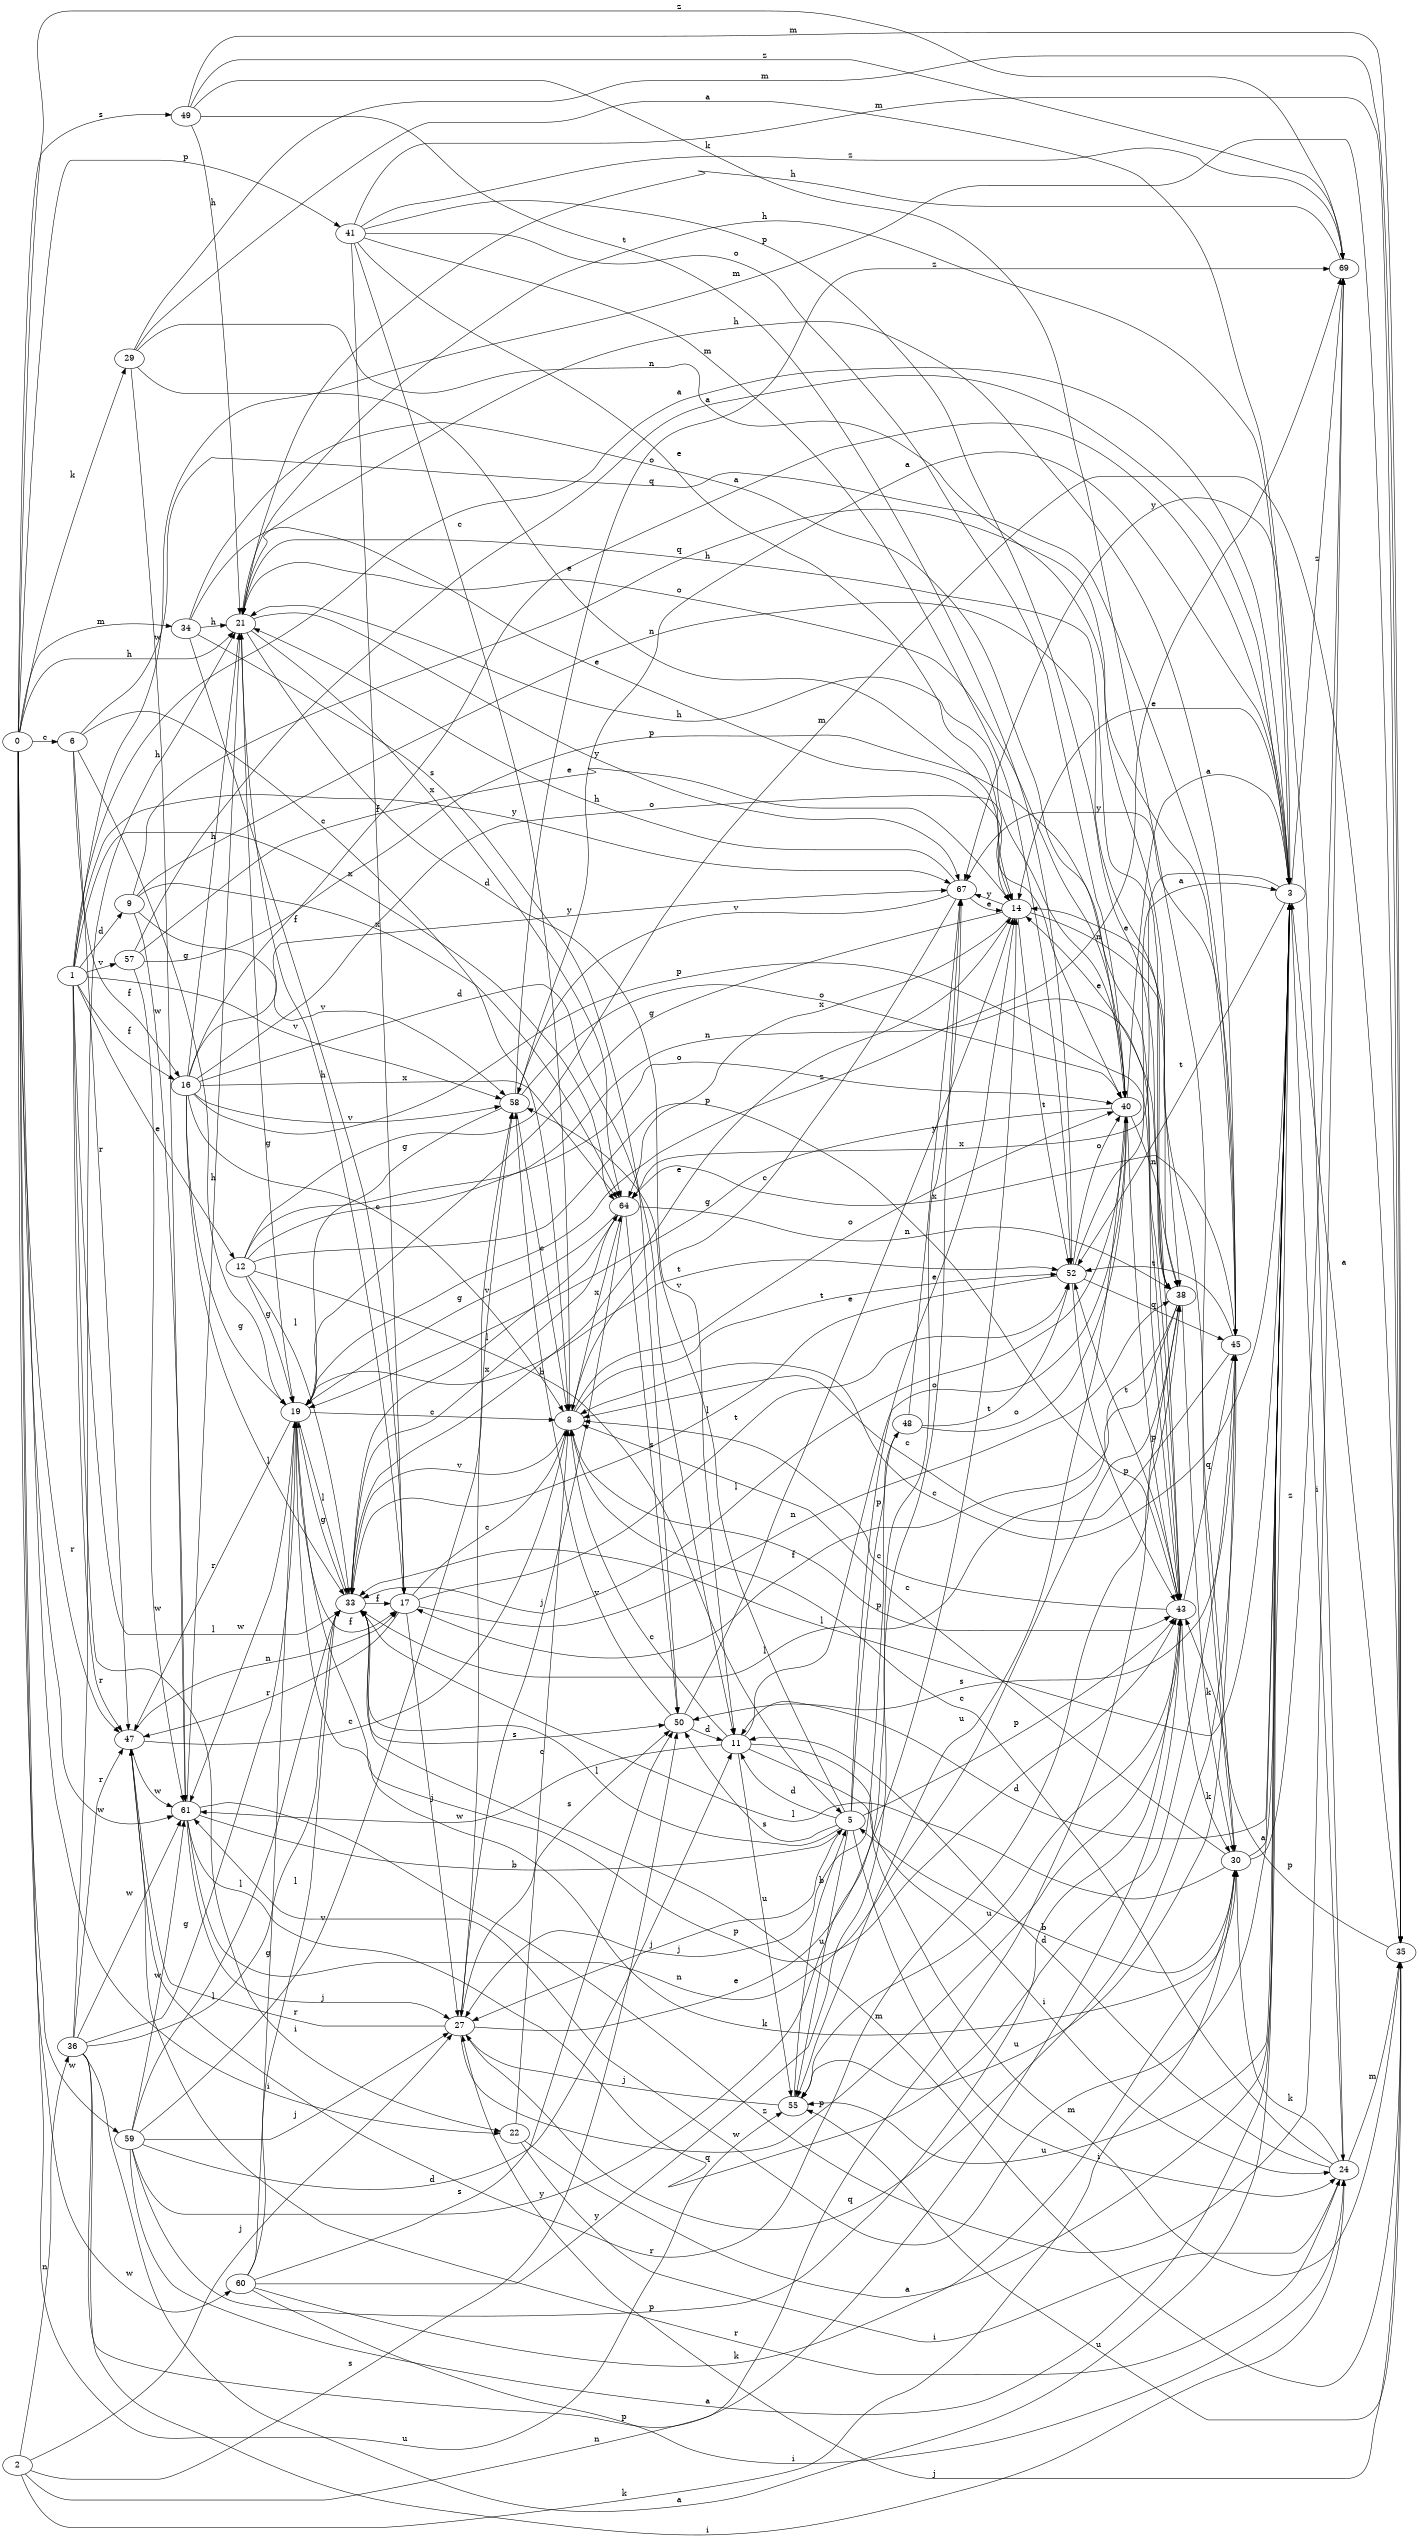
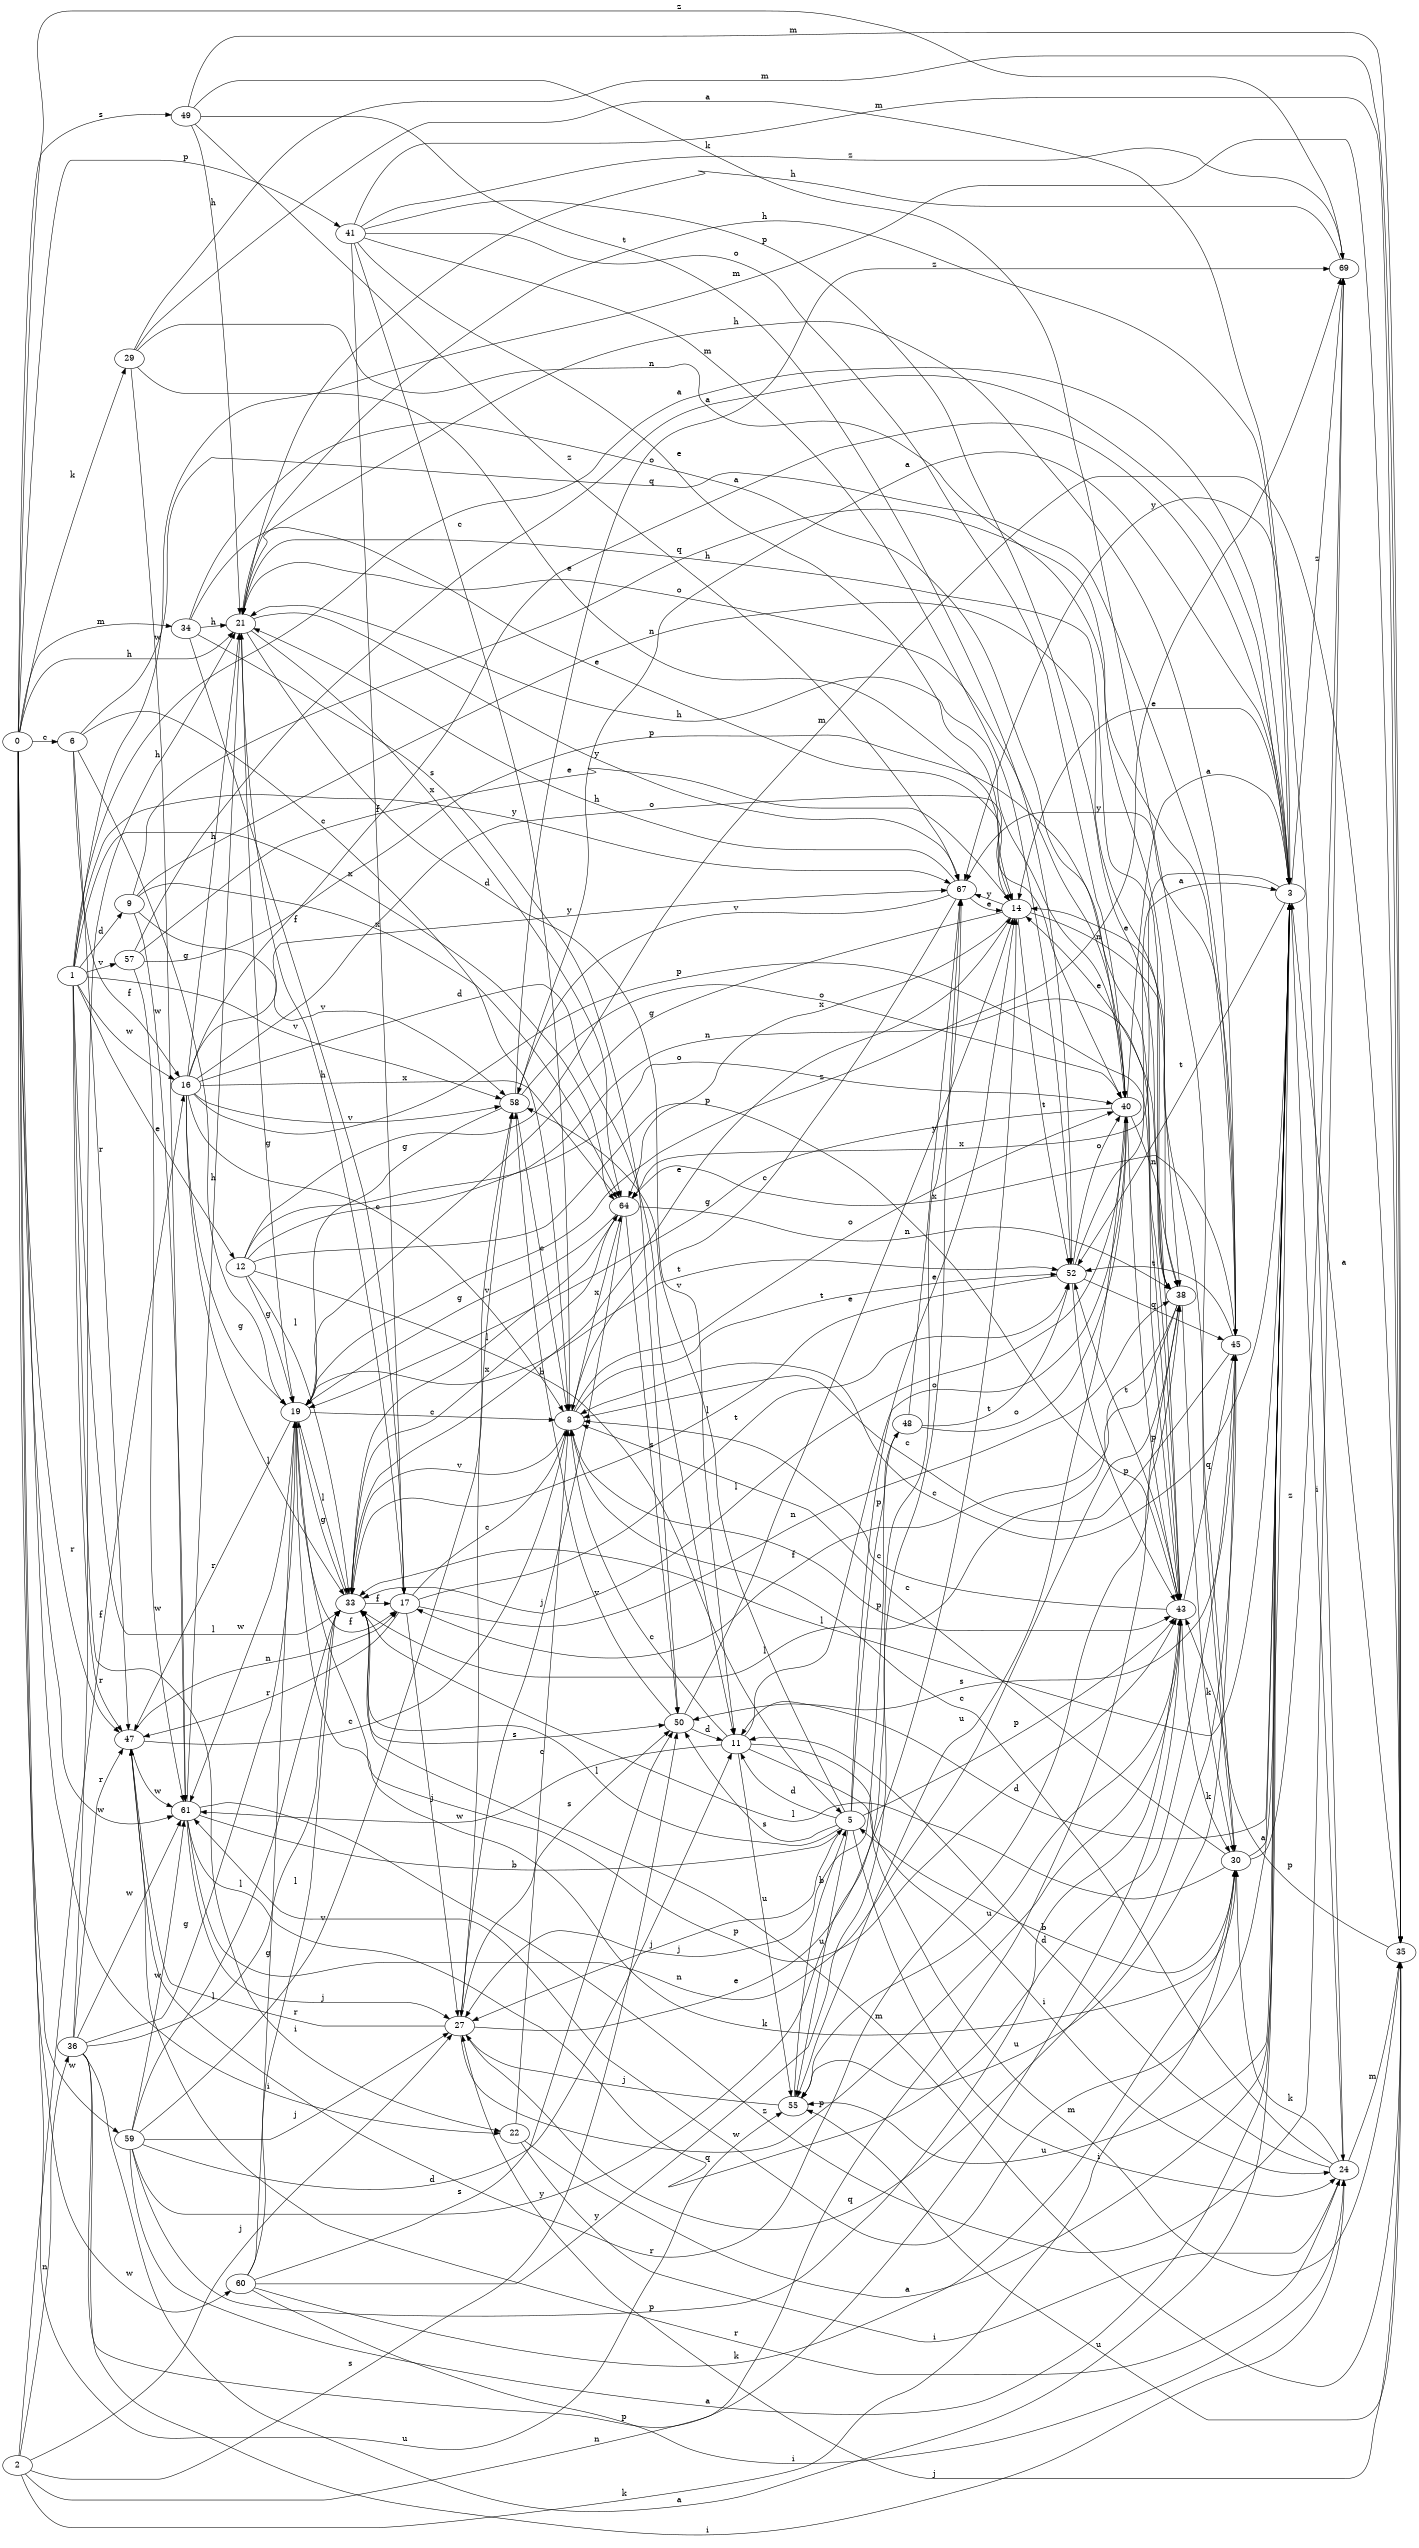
(789, 60) -> (568, 473)
(129, 1032) -> (129, 1032)
none -> (77, 1844)
